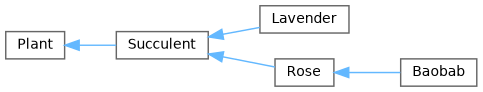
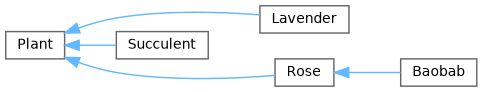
(241, 31) -> (168, 13)
(249, 62) -> (176, 78)
